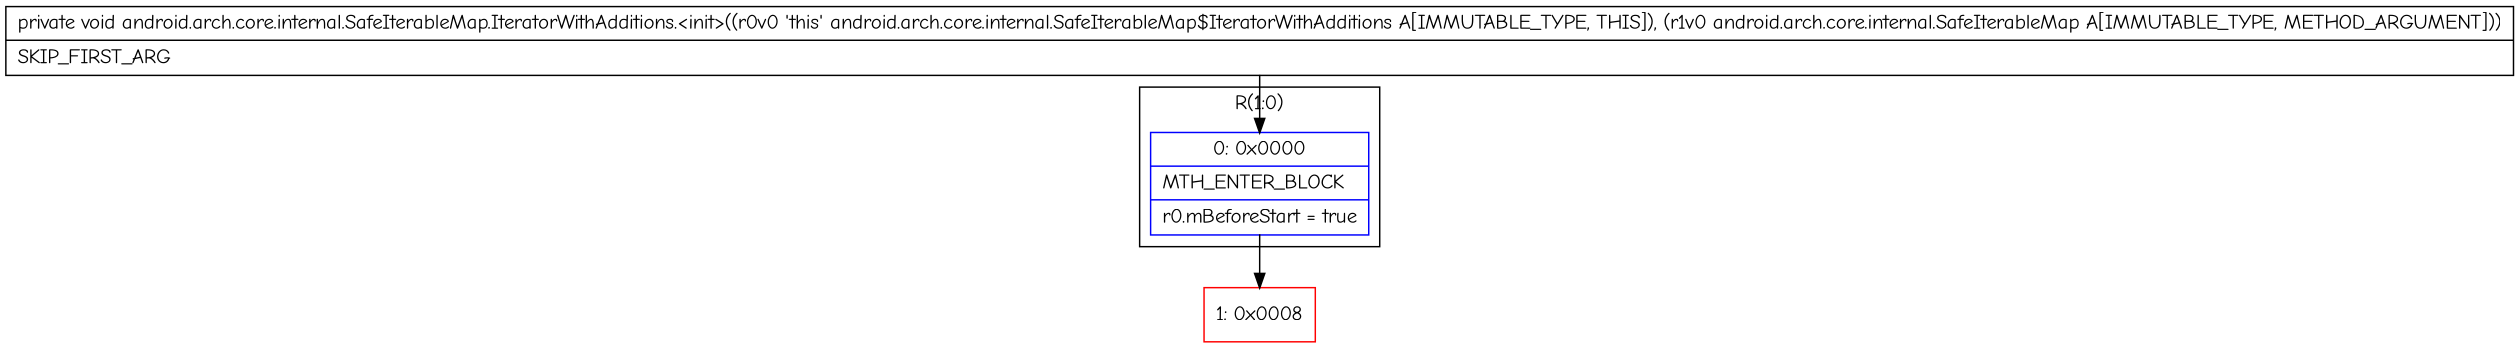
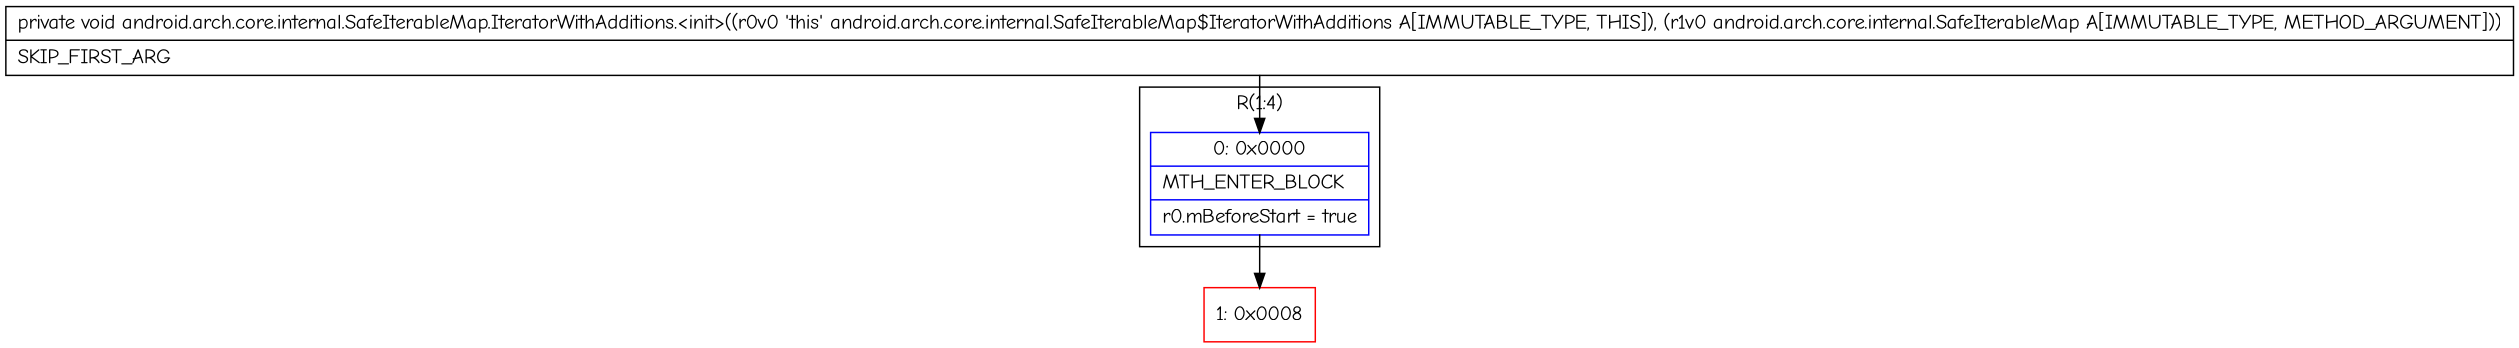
(1260, 104) -> (1260, 104)
